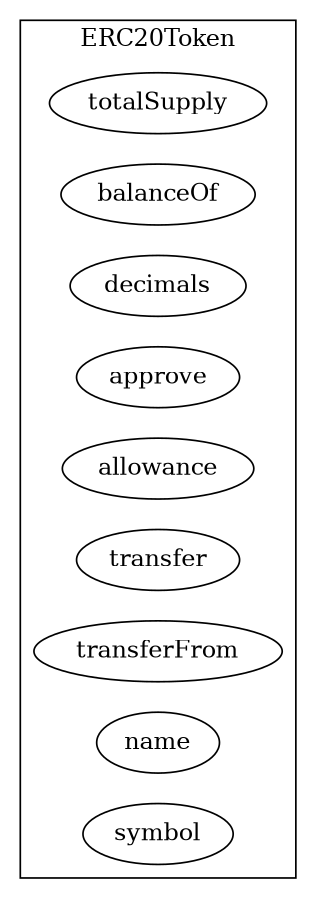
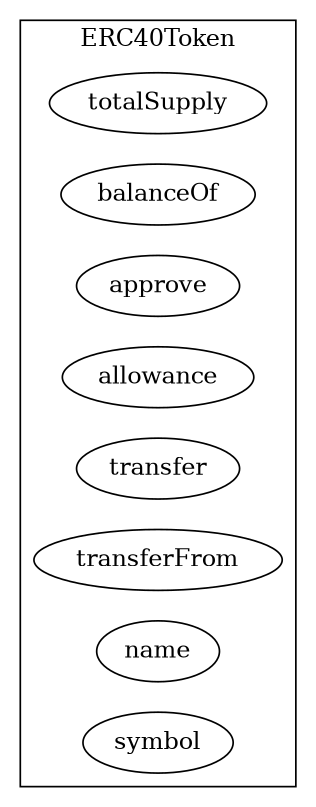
(158, 40) -> (158, 40)
(158, 286) -> none
